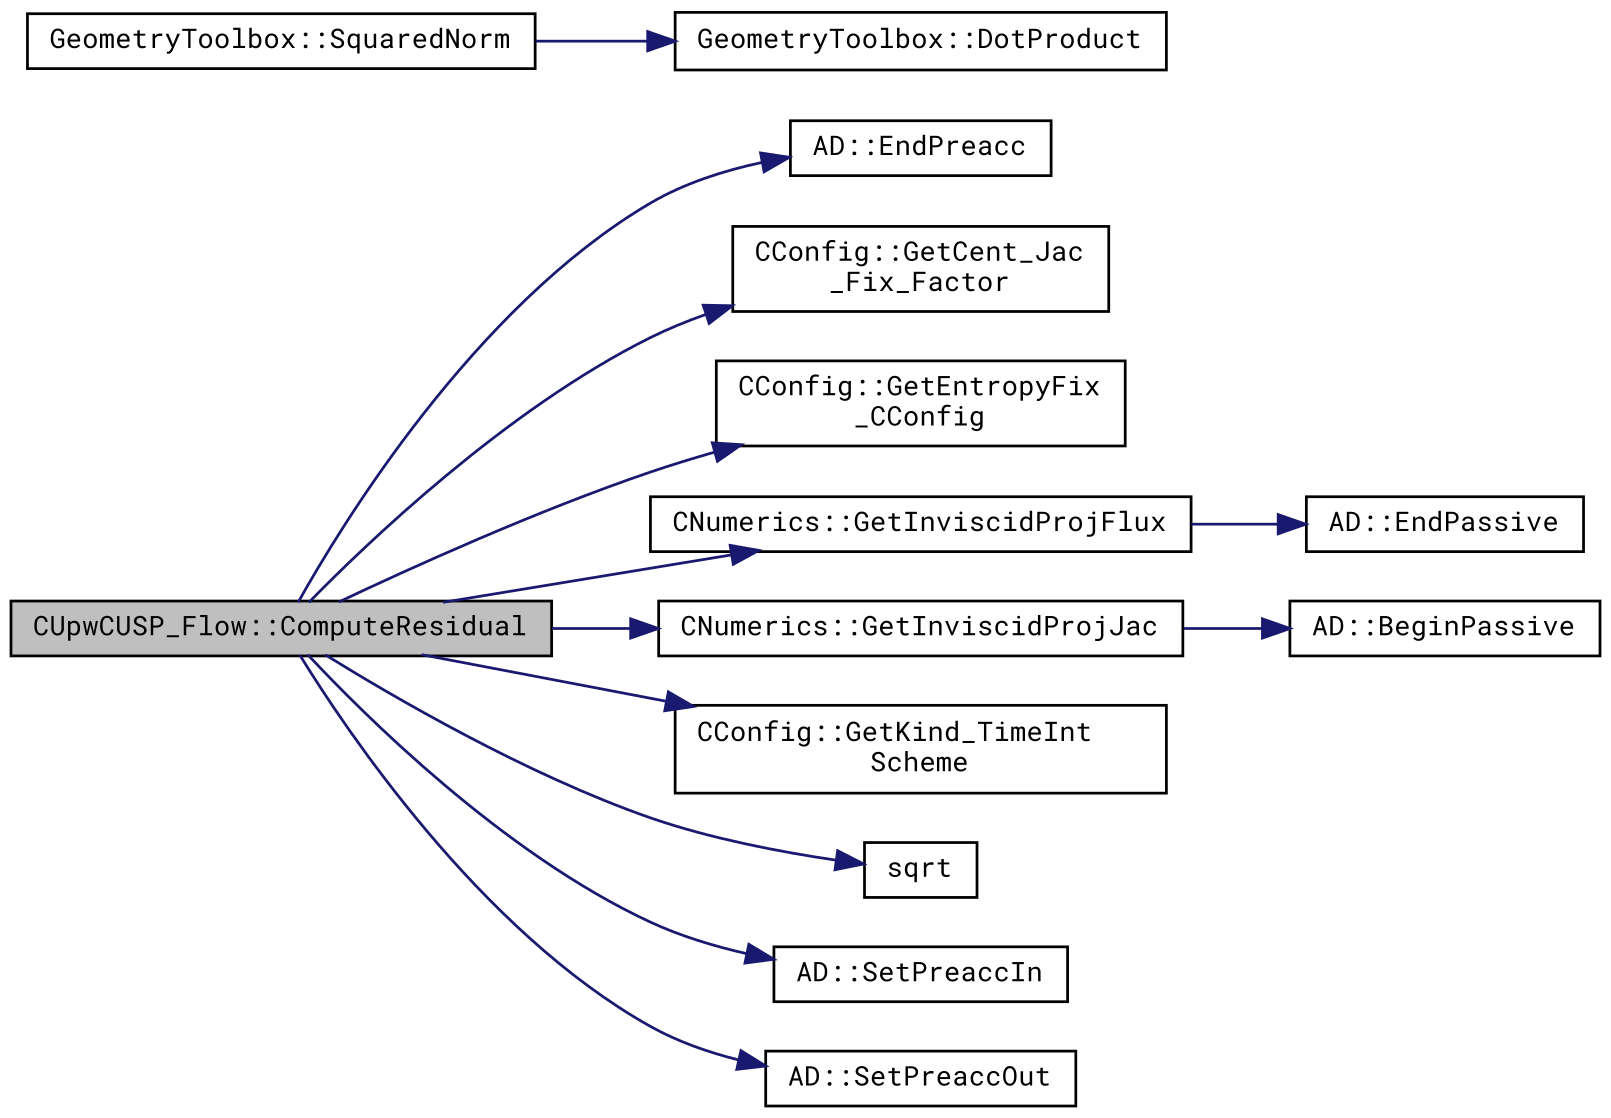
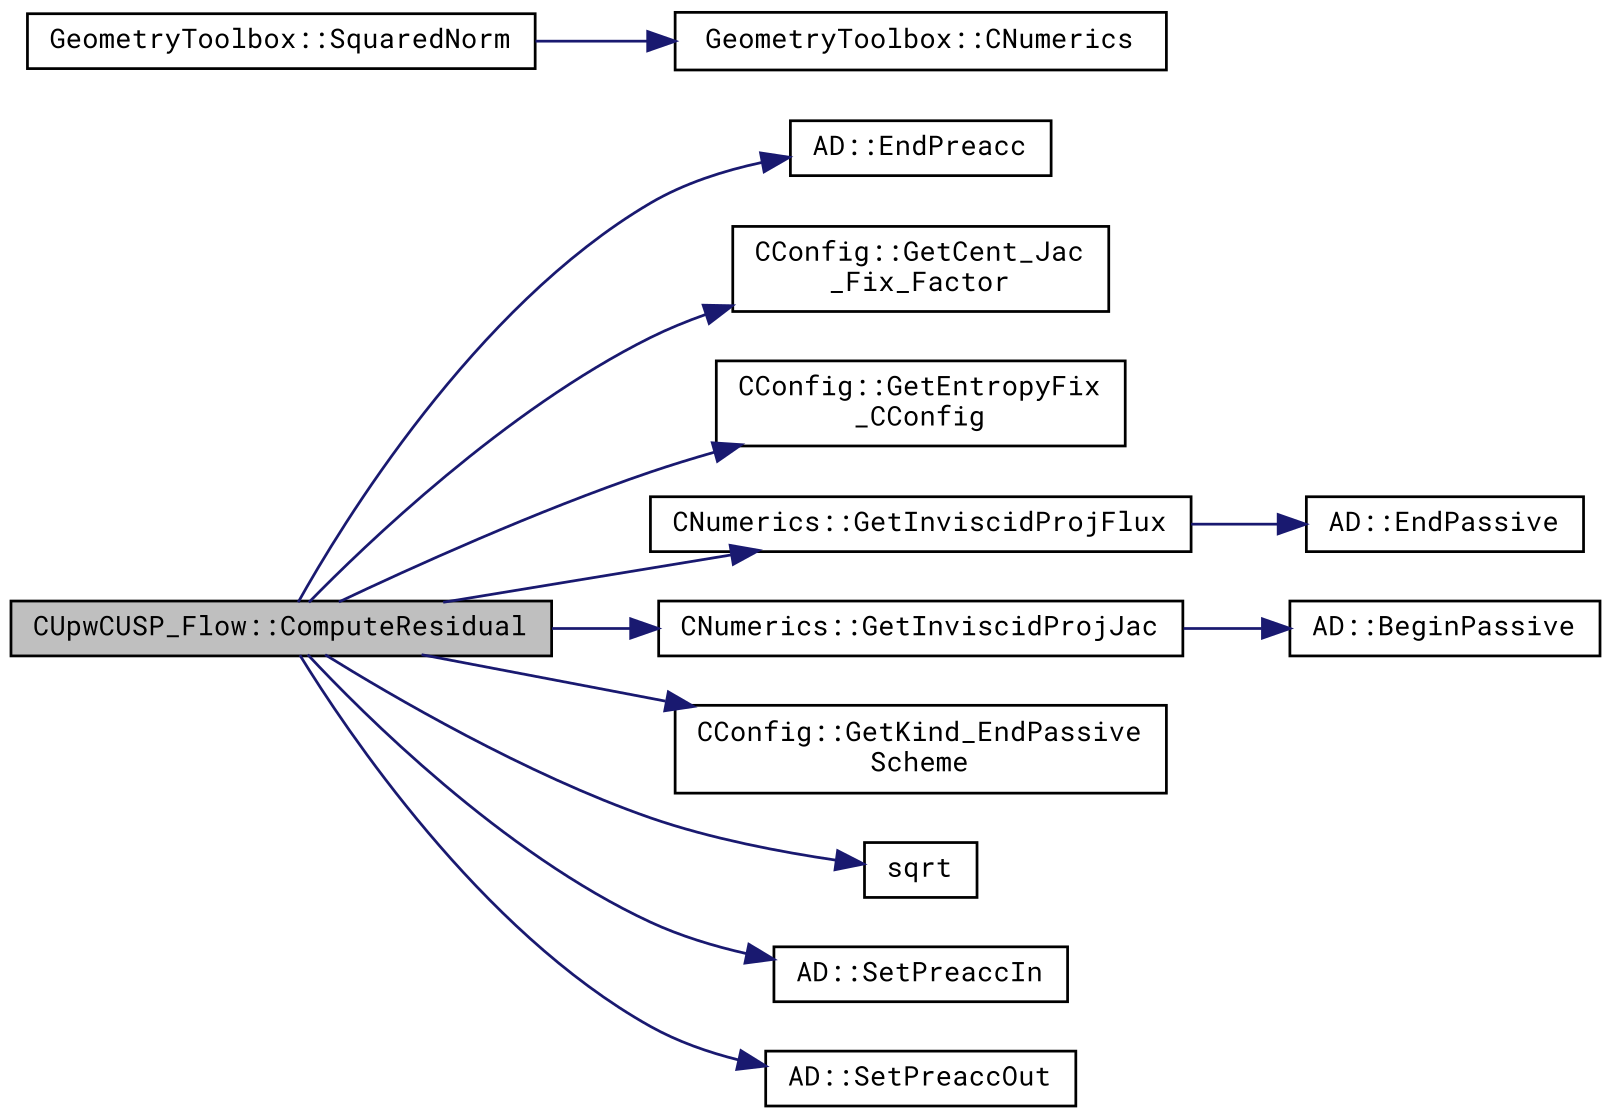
(921, 41) -> (921, 41)
(921, 749) -> (921, 749)
